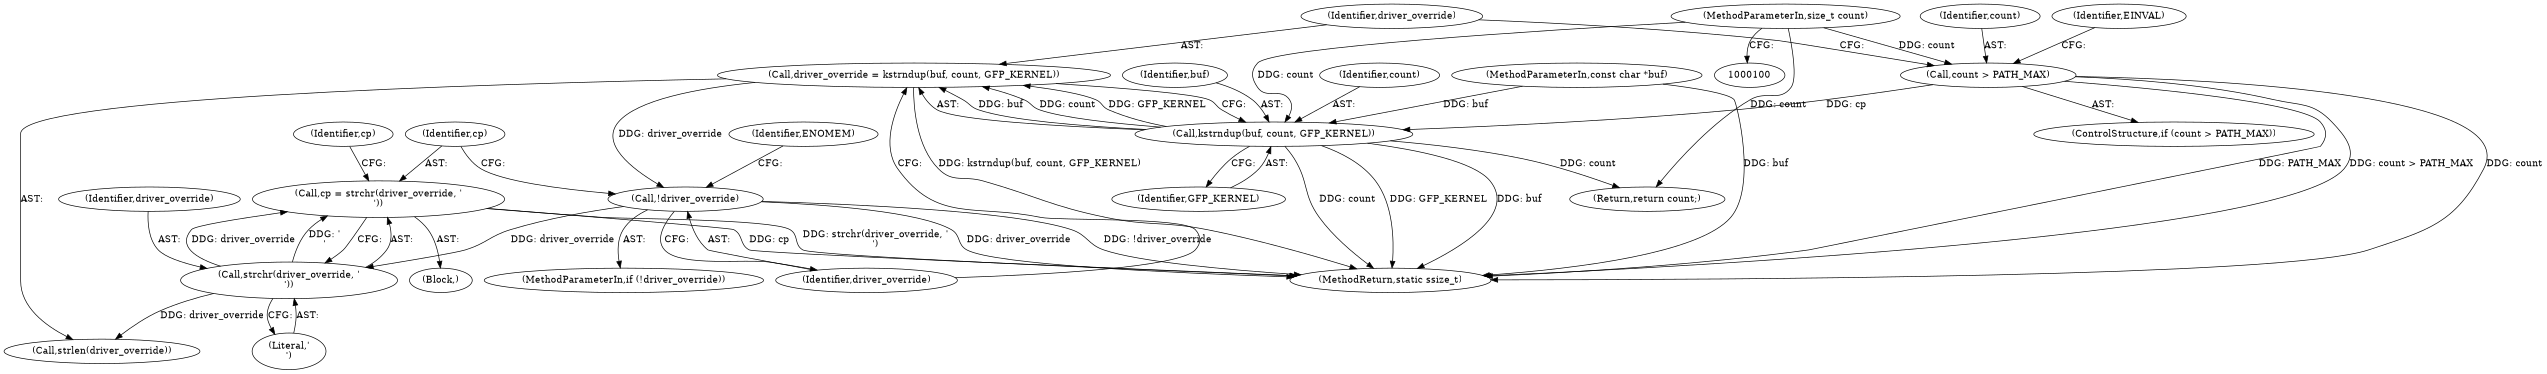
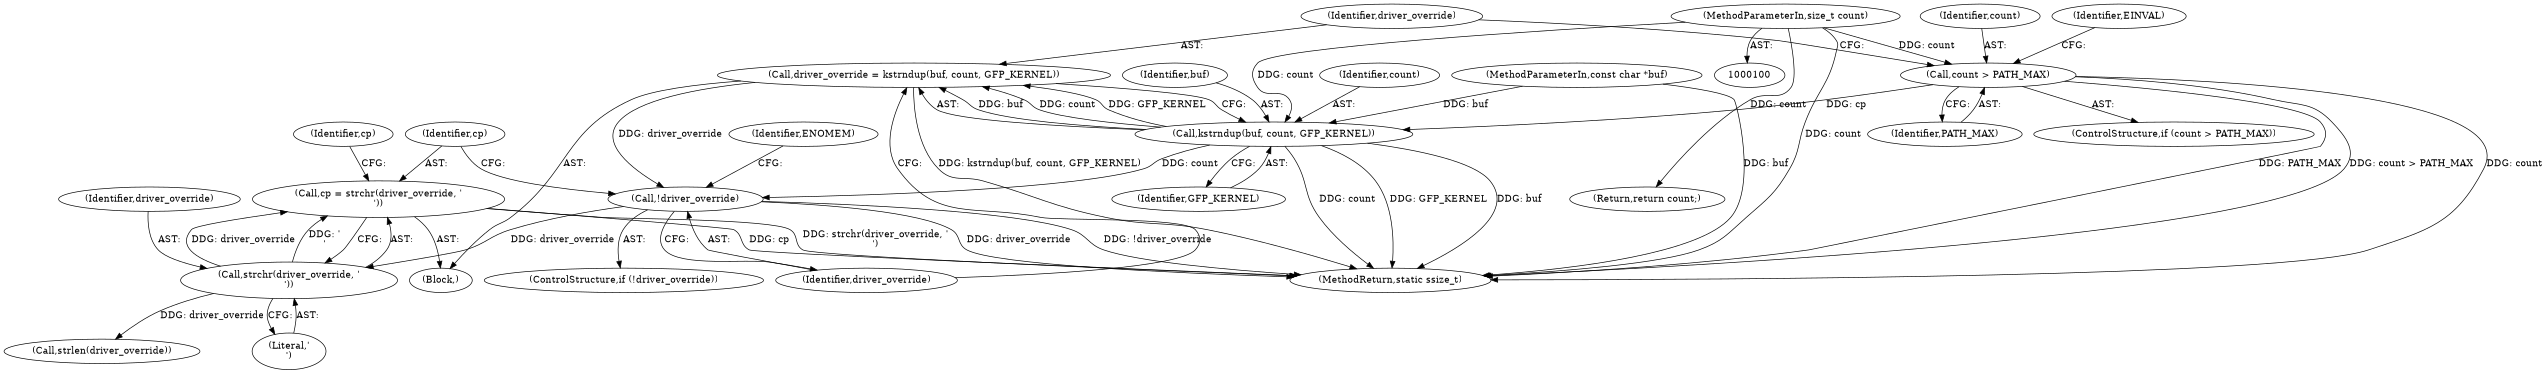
(1763, 46) -> (1763, 46)
(259, 96) -> (579, 139)
none -> (1945, 134)
(1503, 155) -> (992, 188)
none -> (1729, 233)
(624, 280) -> (624, 280)
